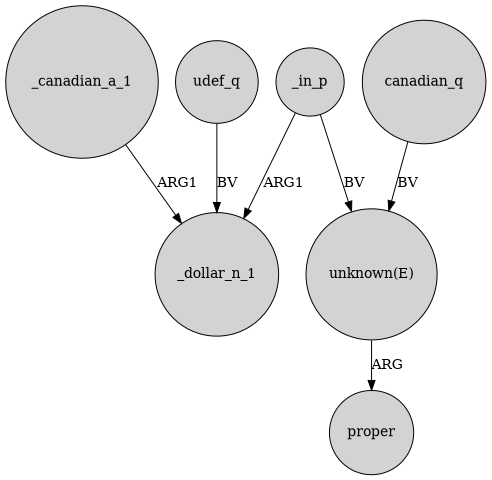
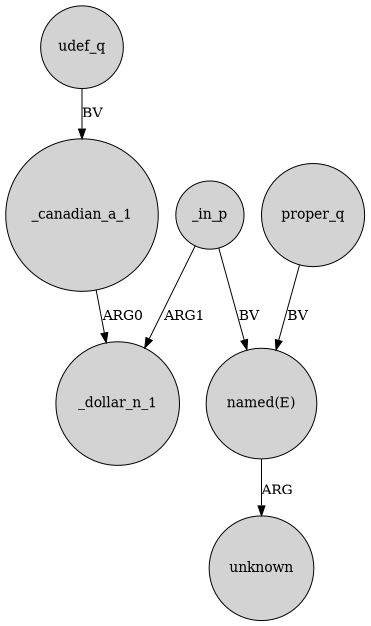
(424, 82) -> (313, 215)
(217, 163) -> (82, 109)
(178, 183) -> (123, 316)
(372, 274) -> (261, 404)
(372, 433) -> (261, 568)
